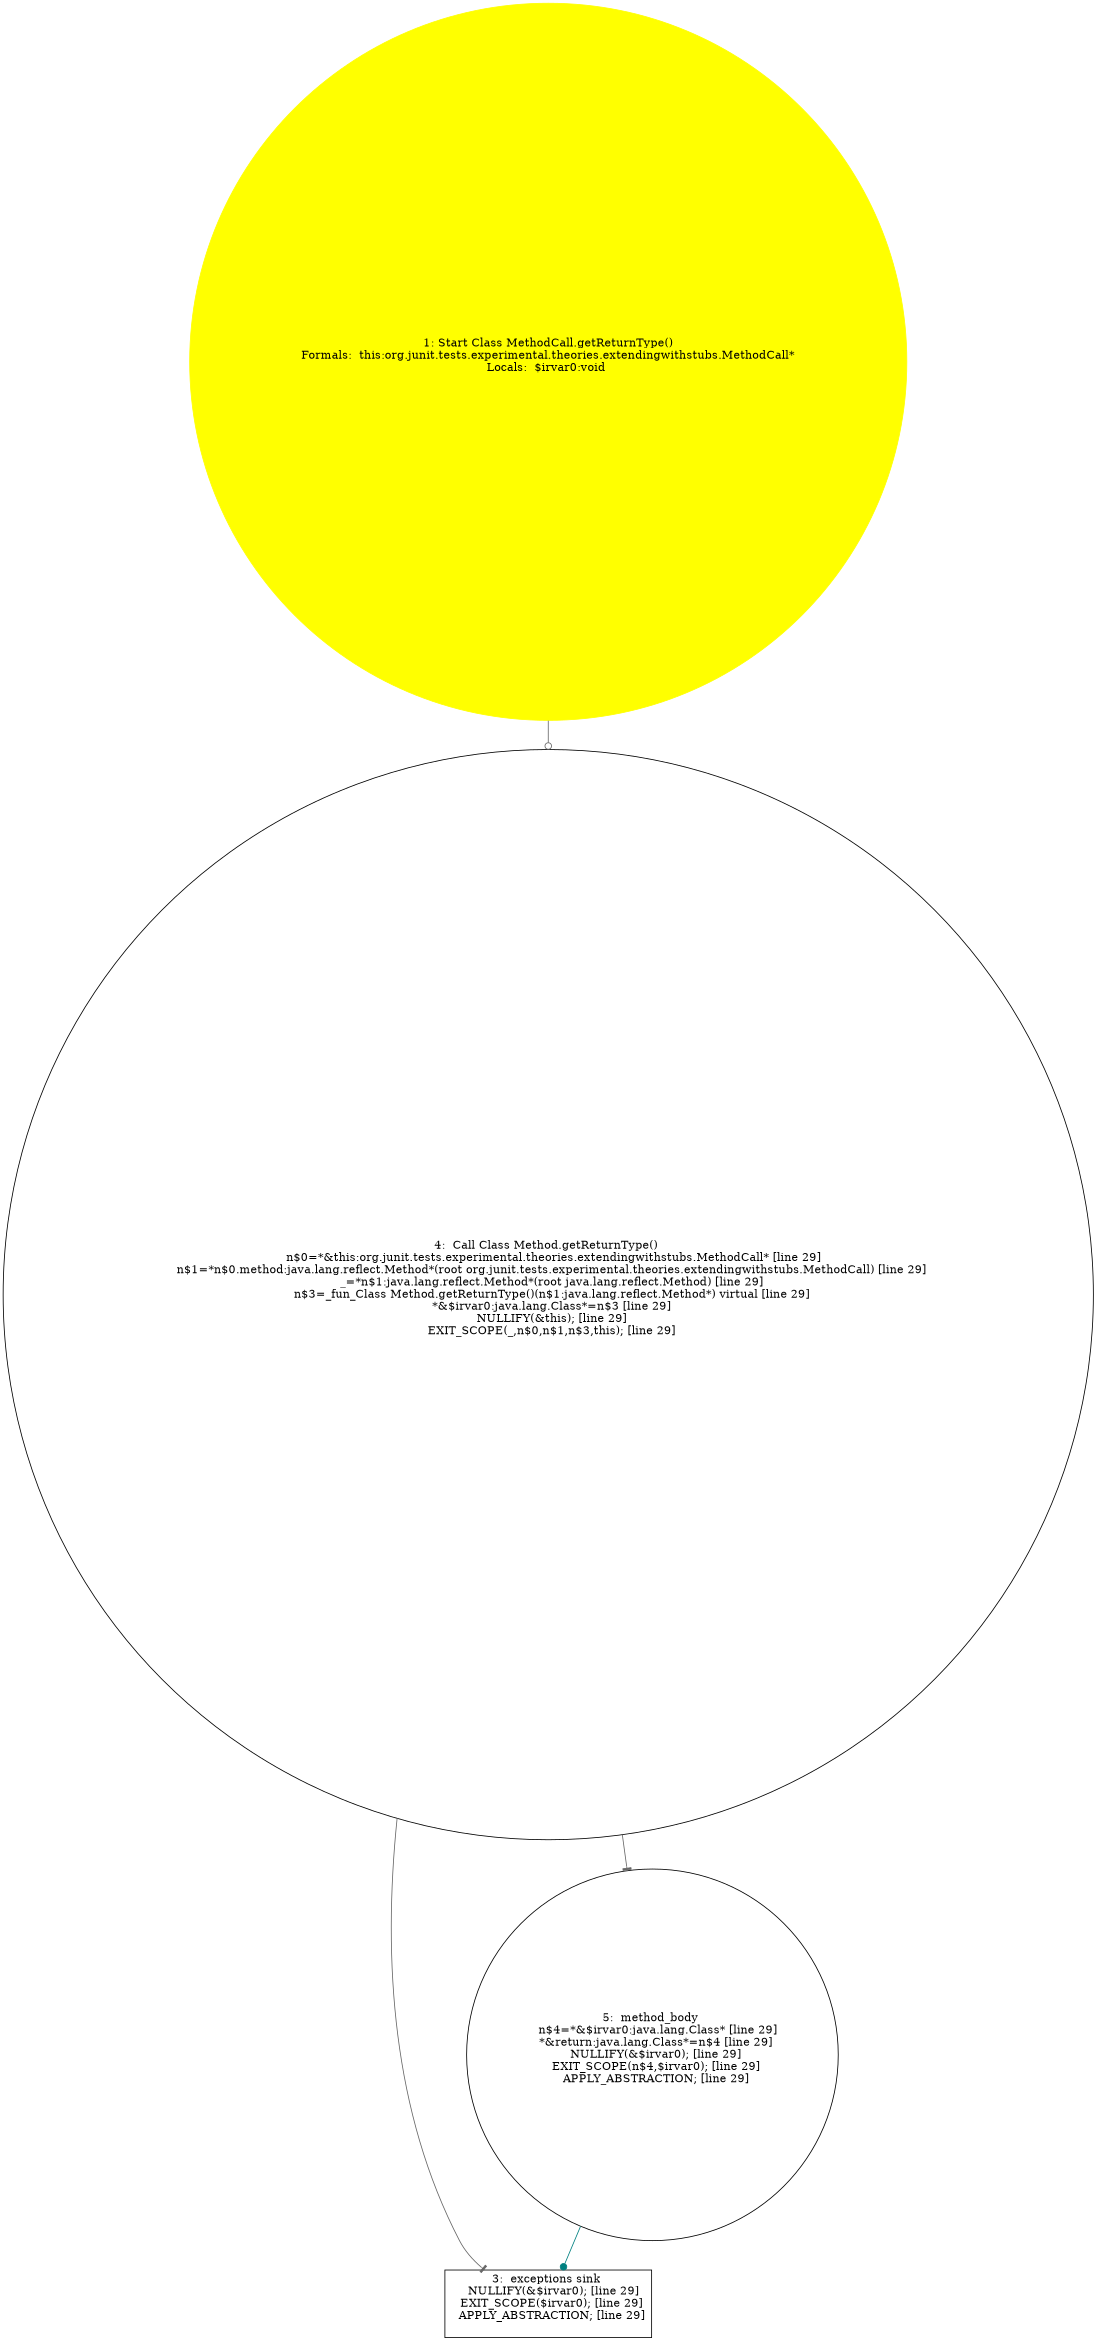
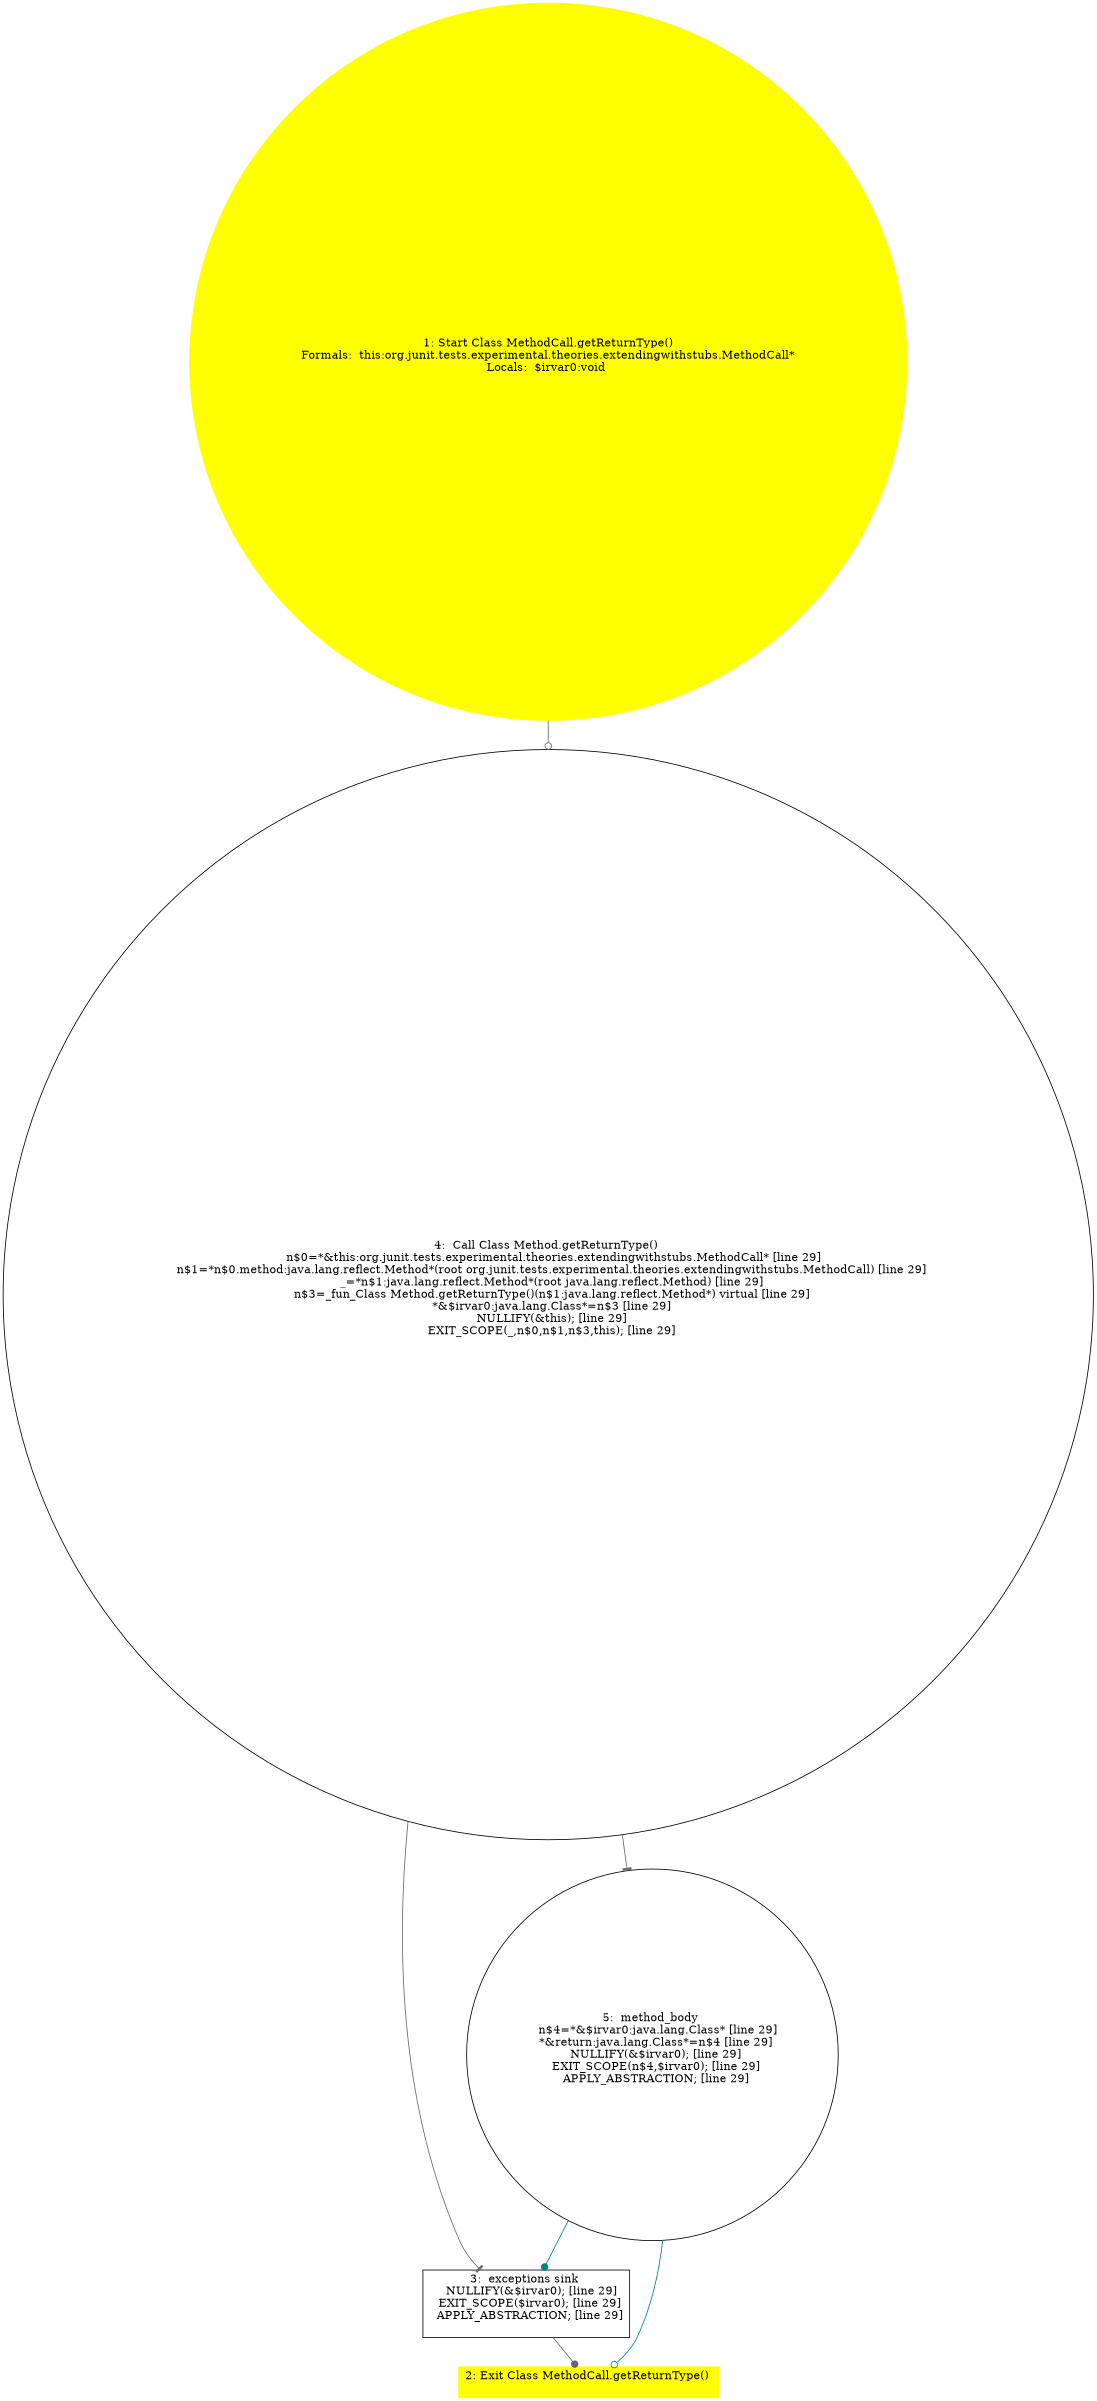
none -> (589, 2382)
